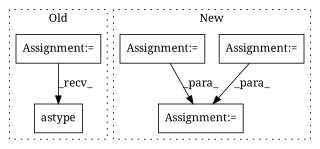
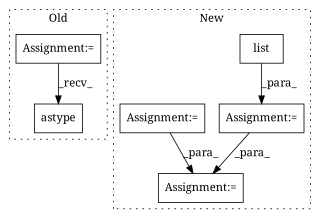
none -> (262, 49)
